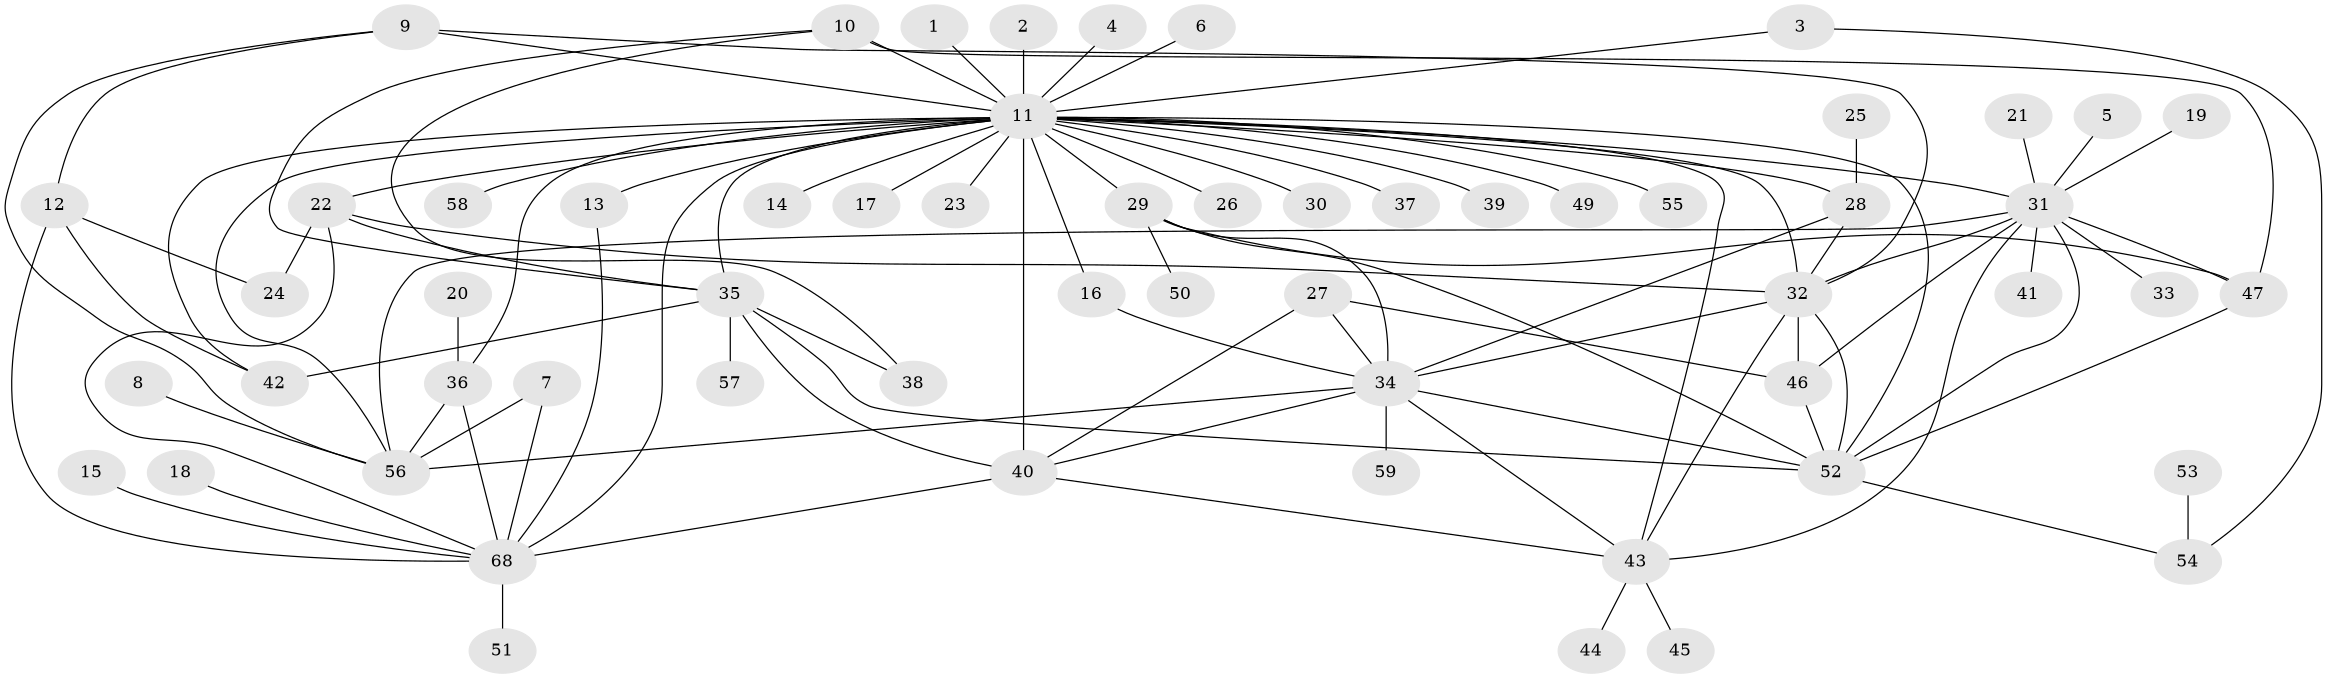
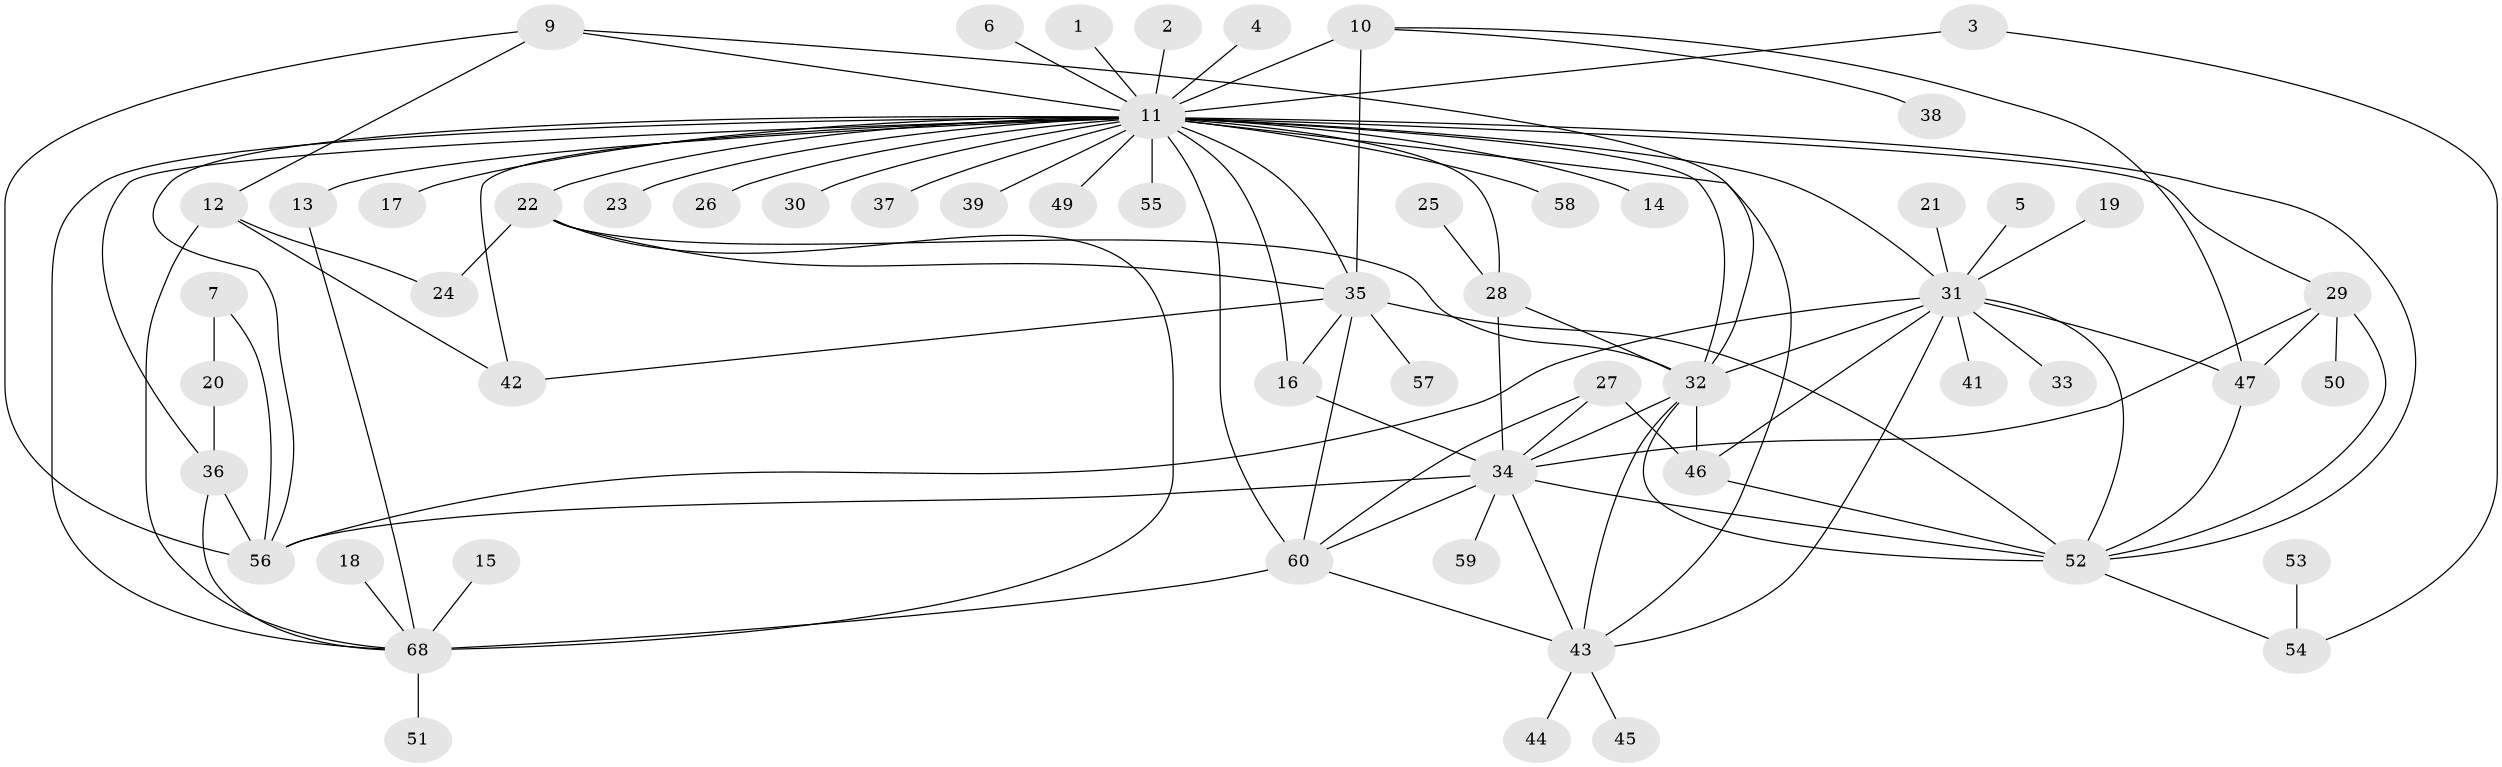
(822, 339) -> (1322, 339)
(139, 384) -> none
(525, 473) -> (214, 339)
(1024, 473) -> (1299, 562)
